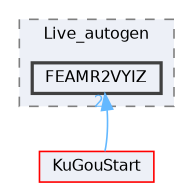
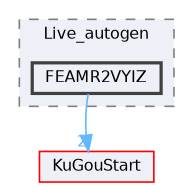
(107, 131) -> (86, 116)
